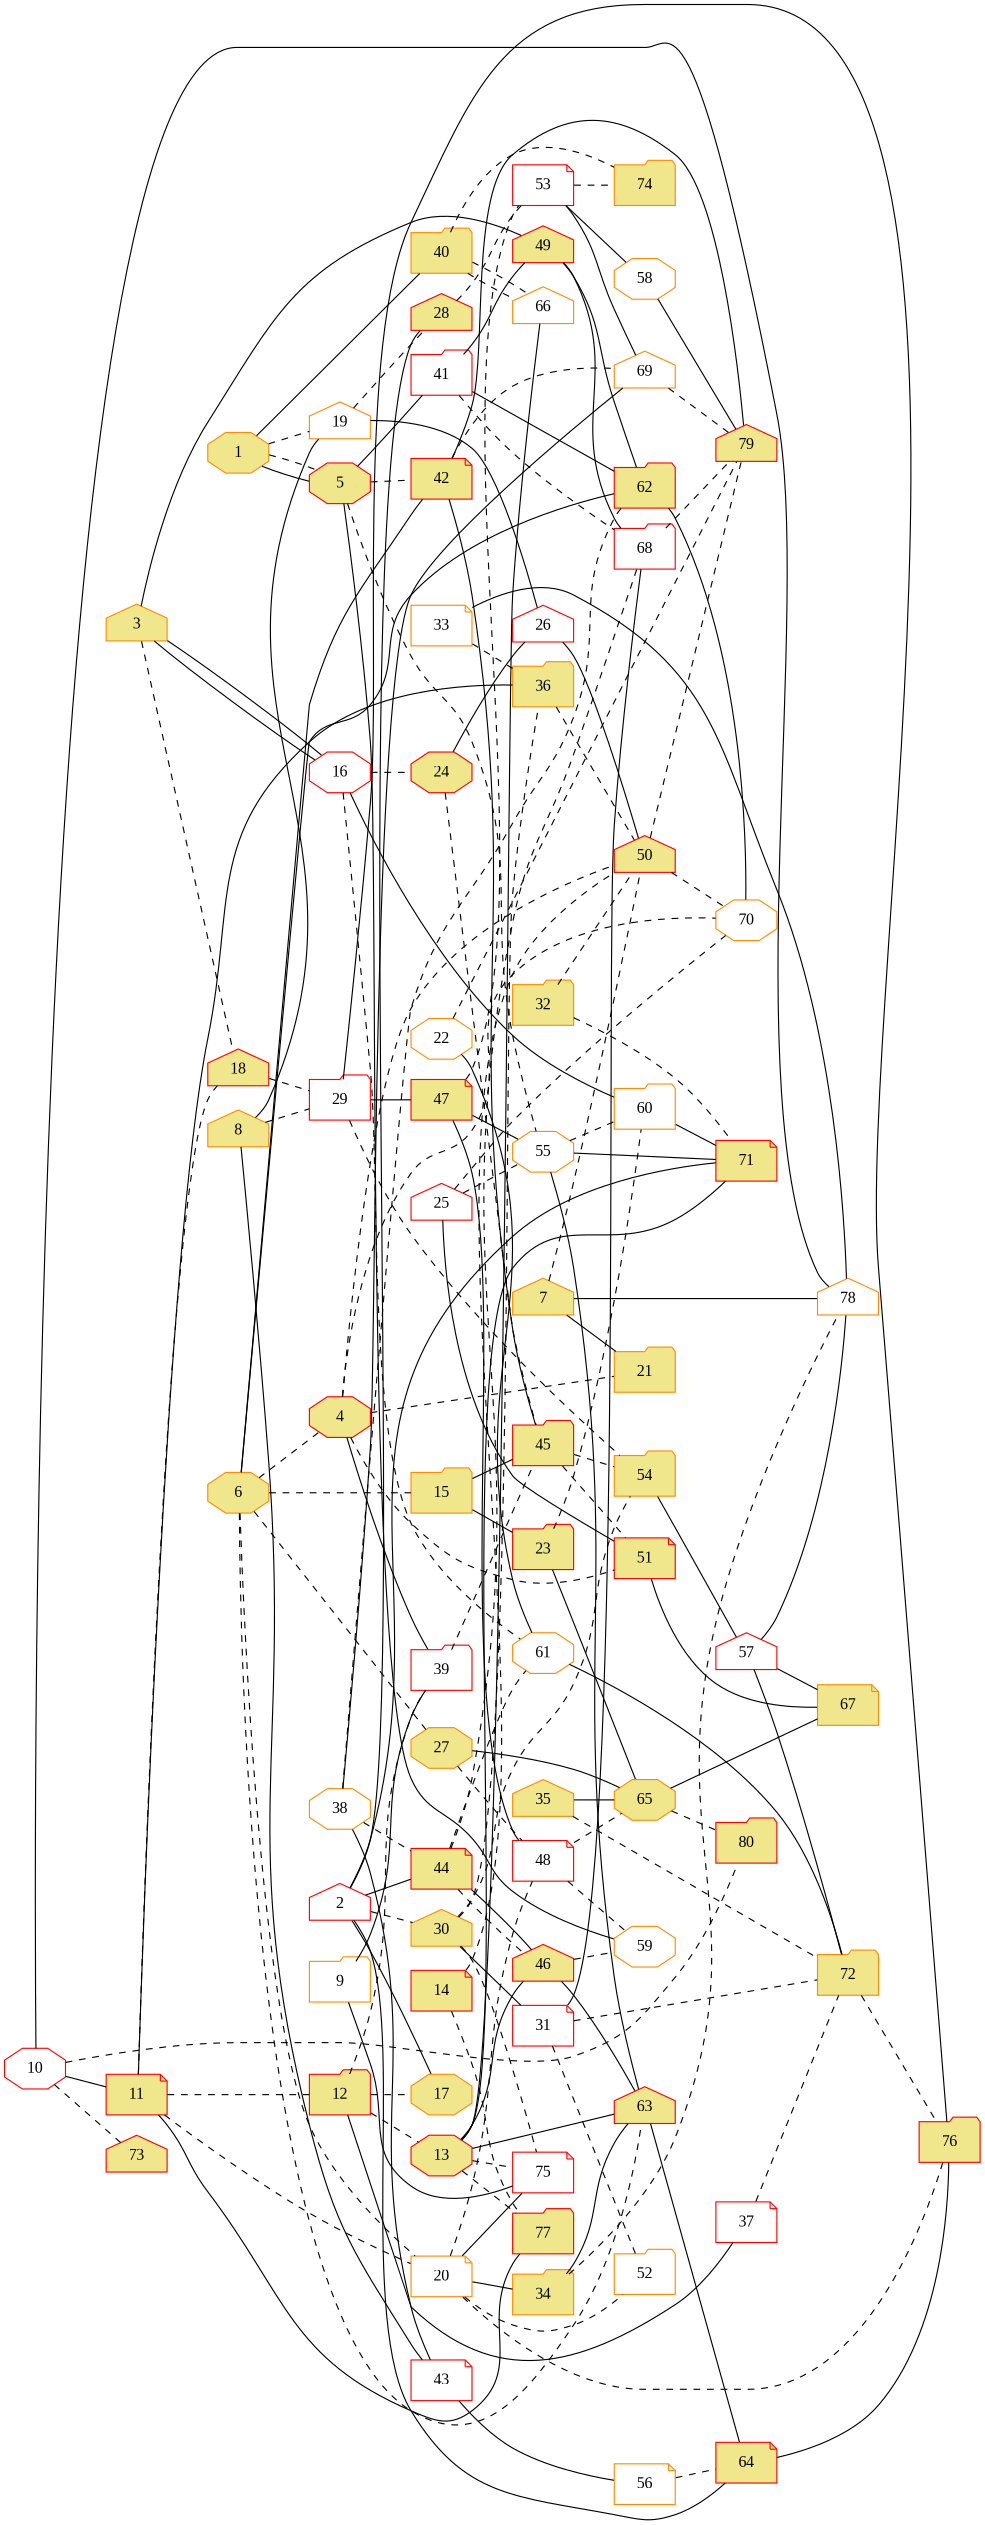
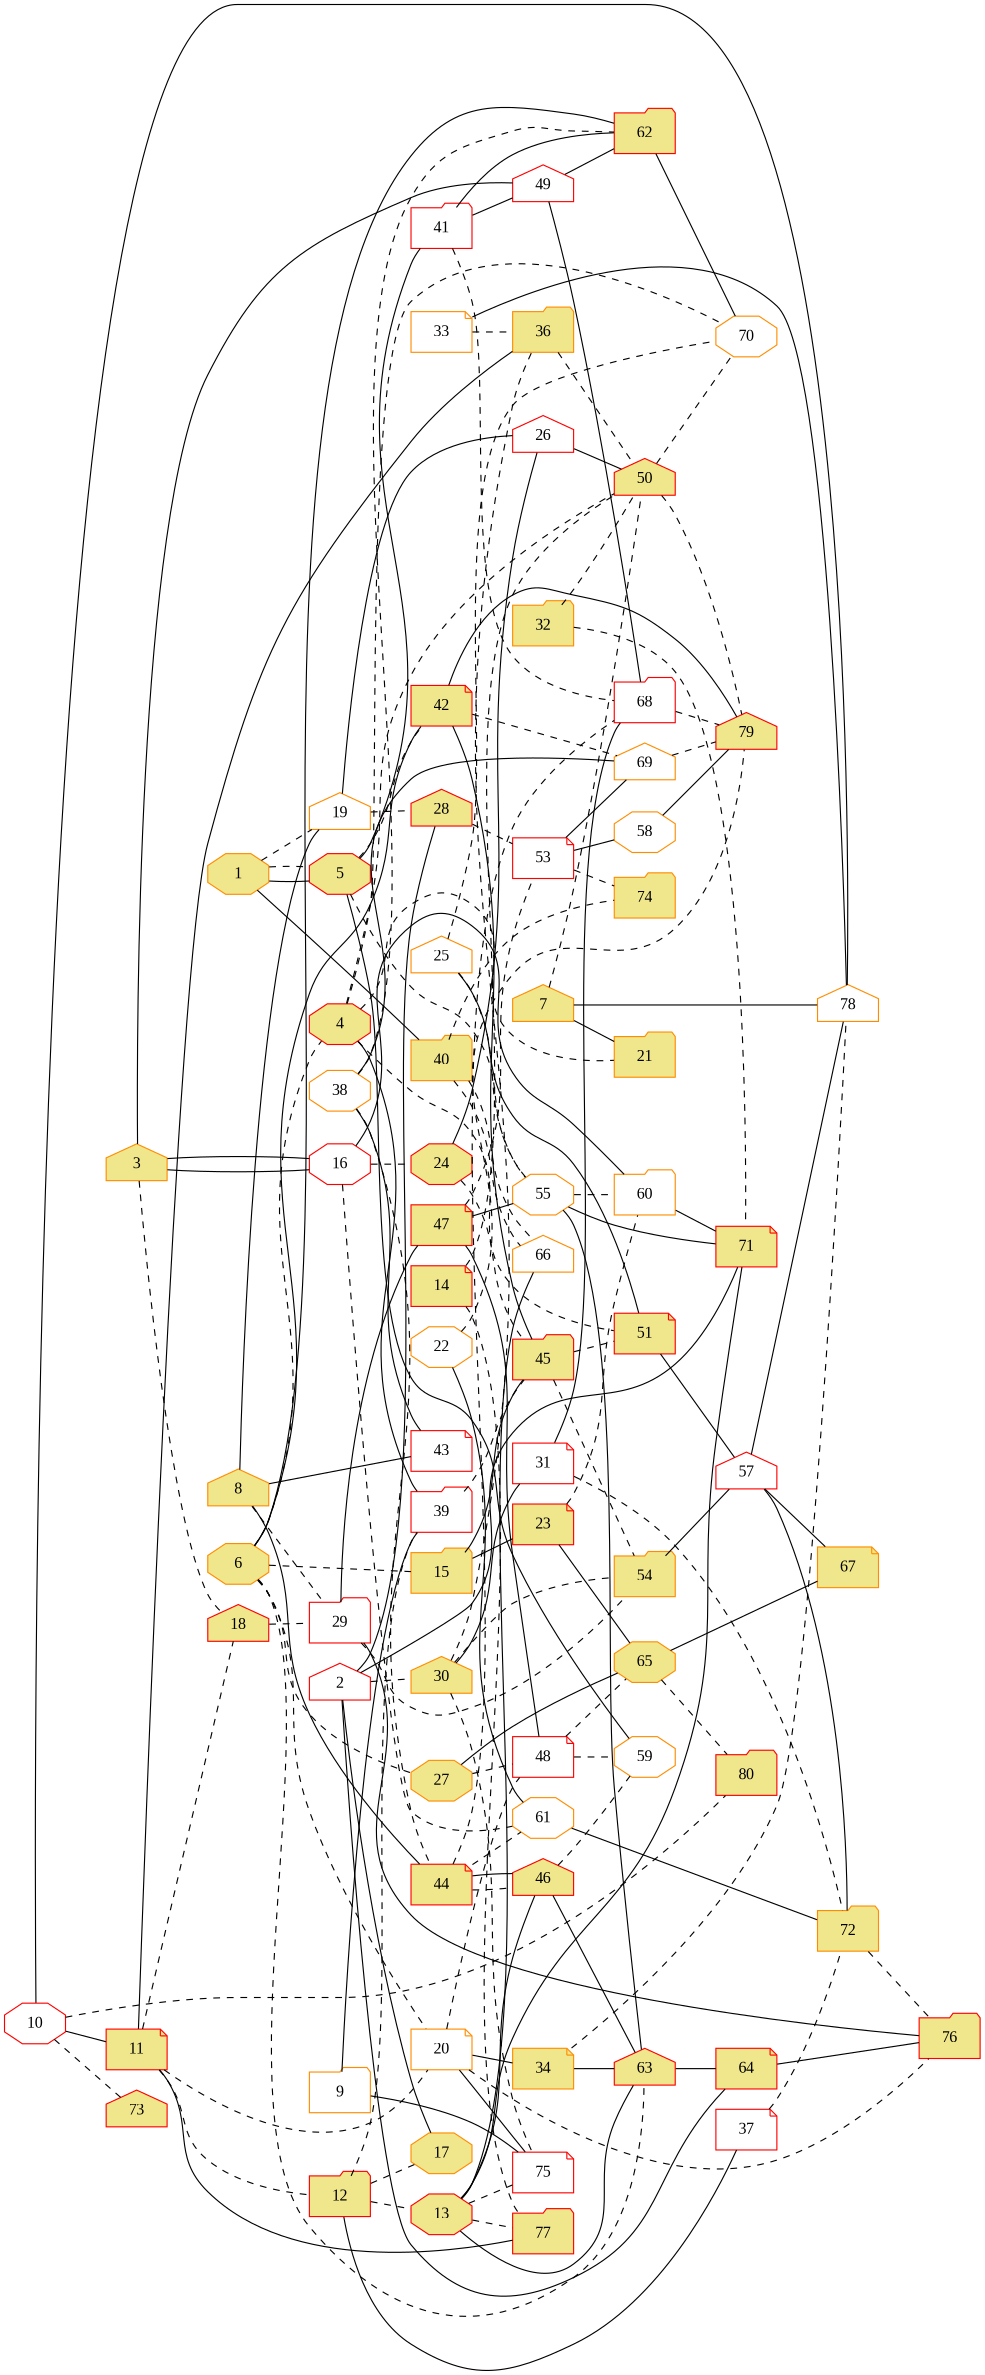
(543, 246) -> (543, 185)
(442, 1204) -> (442, 956)
(543, 1549) -> (543, 1524)
(713, 1681) -> (698, 1406)
(543, 1800) -> none
(393, 1886) -> (321, 1736)
(645, 2274) -> none
(543, 2295) -> (543, 2069)
(645, 2484) -> none
